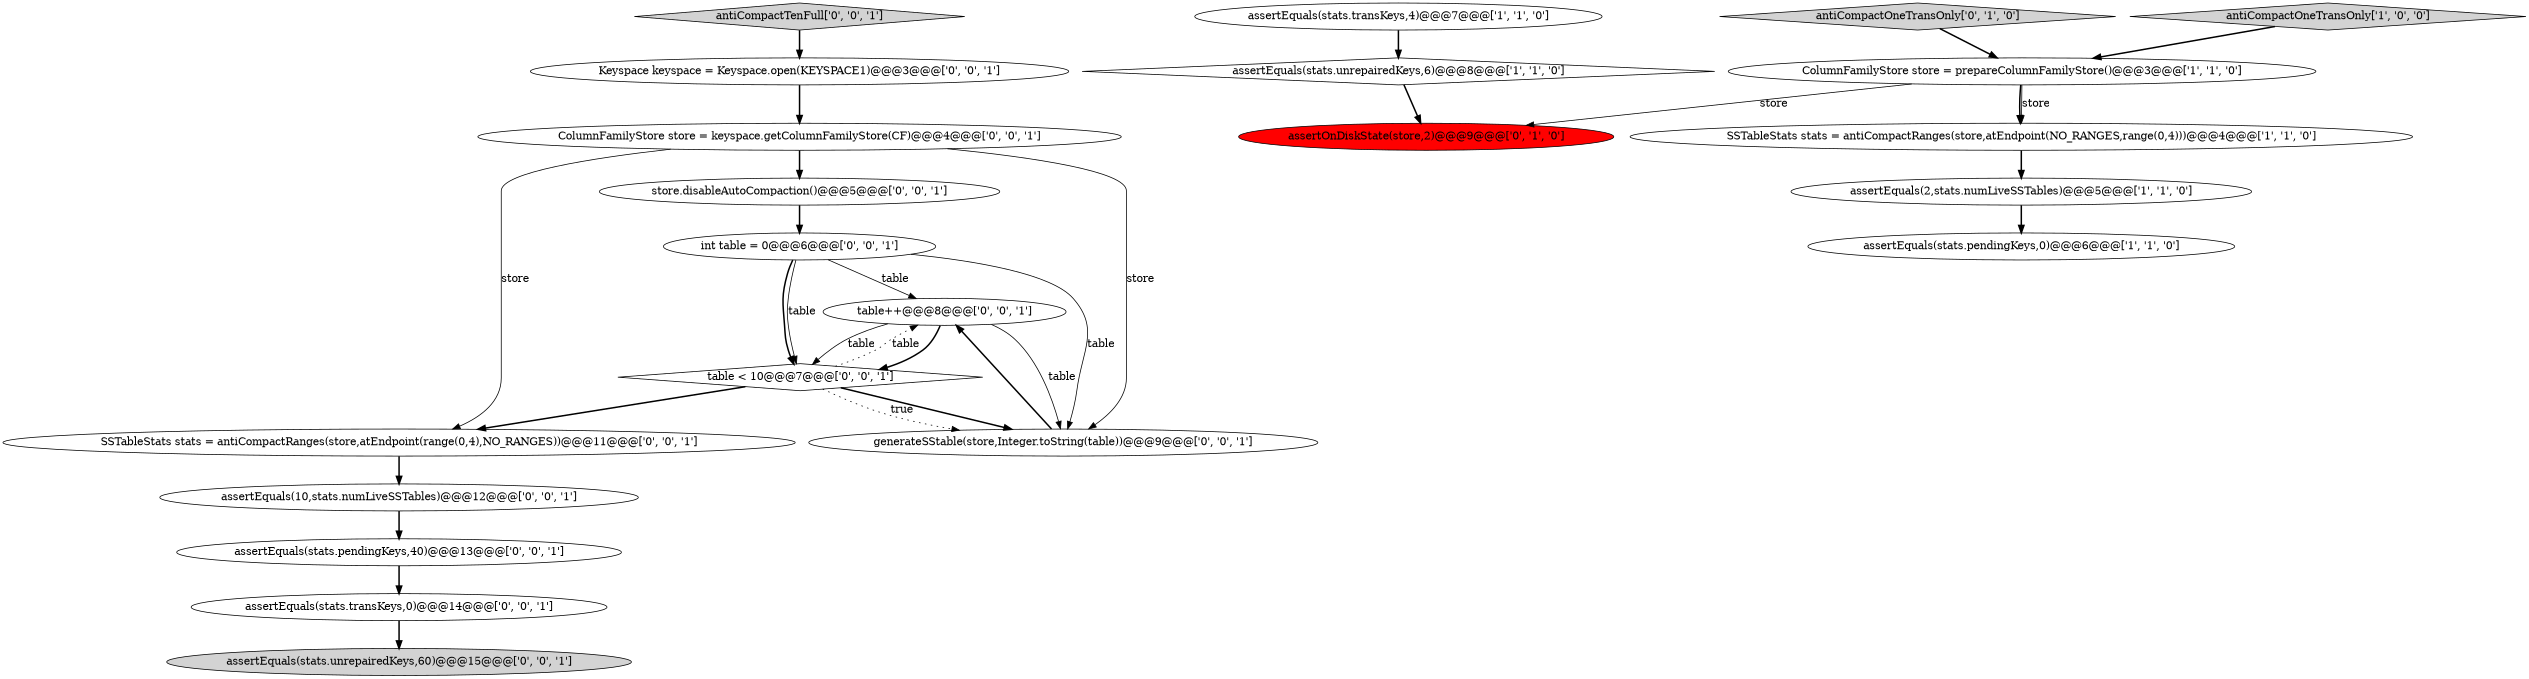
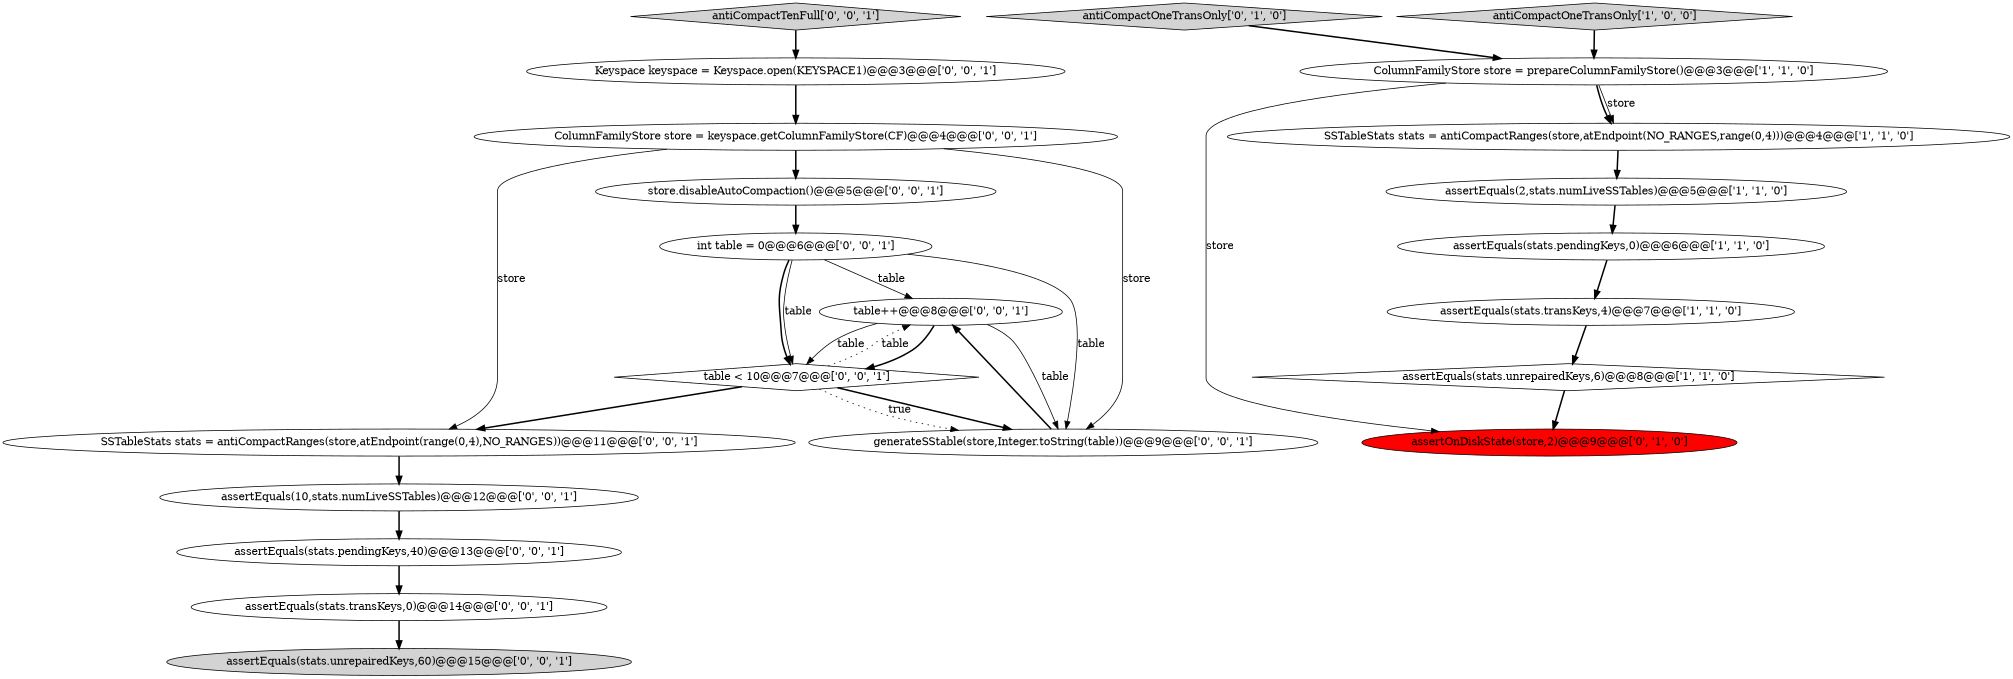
none -> (1602, 276)
